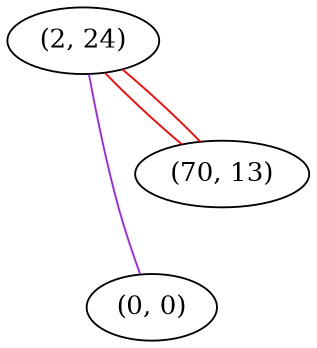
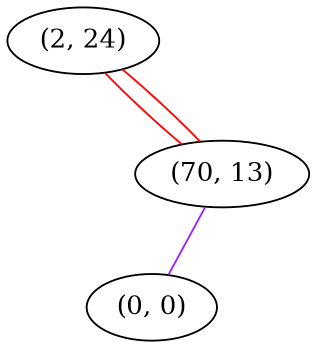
(110, 175) -> (187, 241)
